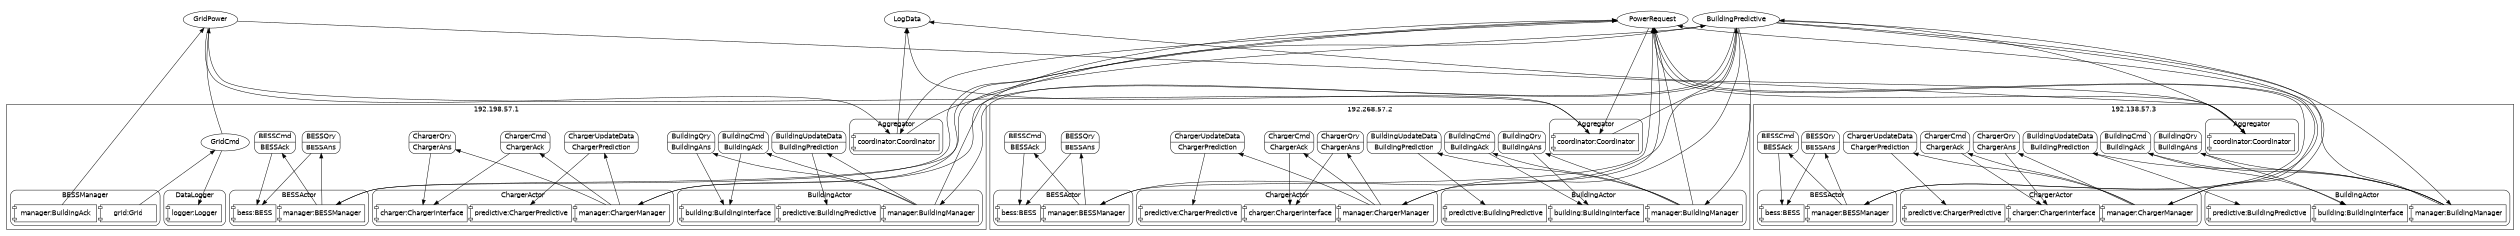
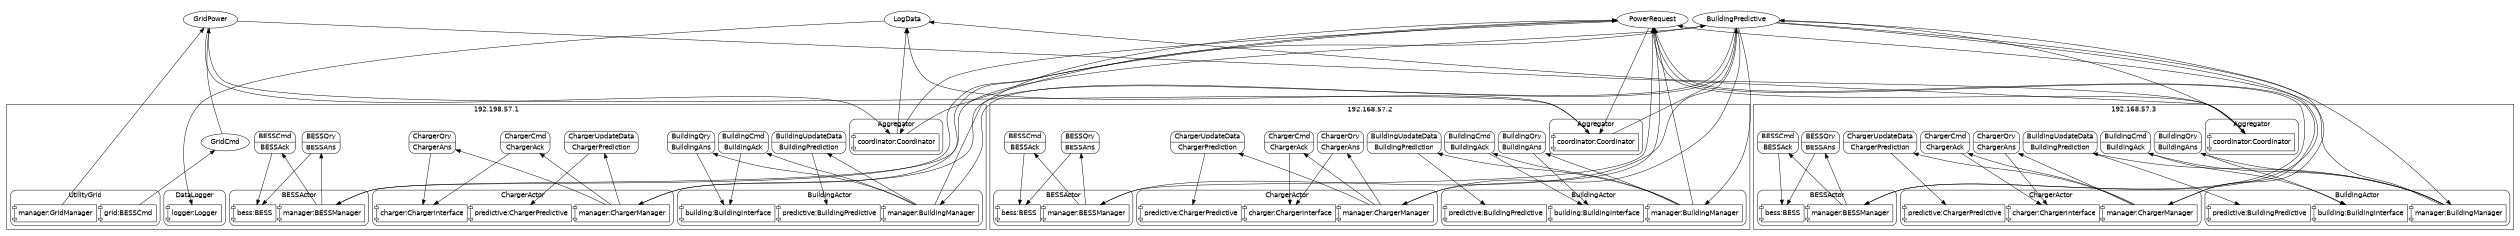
(1370, 110) -> (1370, 110)
(2134, 110) -> (2134, 110)
(211, 176) -> (489, 48)
(85, 196) -> (85, 196)
(56, 213) -> (56, 213)
(128, 213) -> (128, 213)
